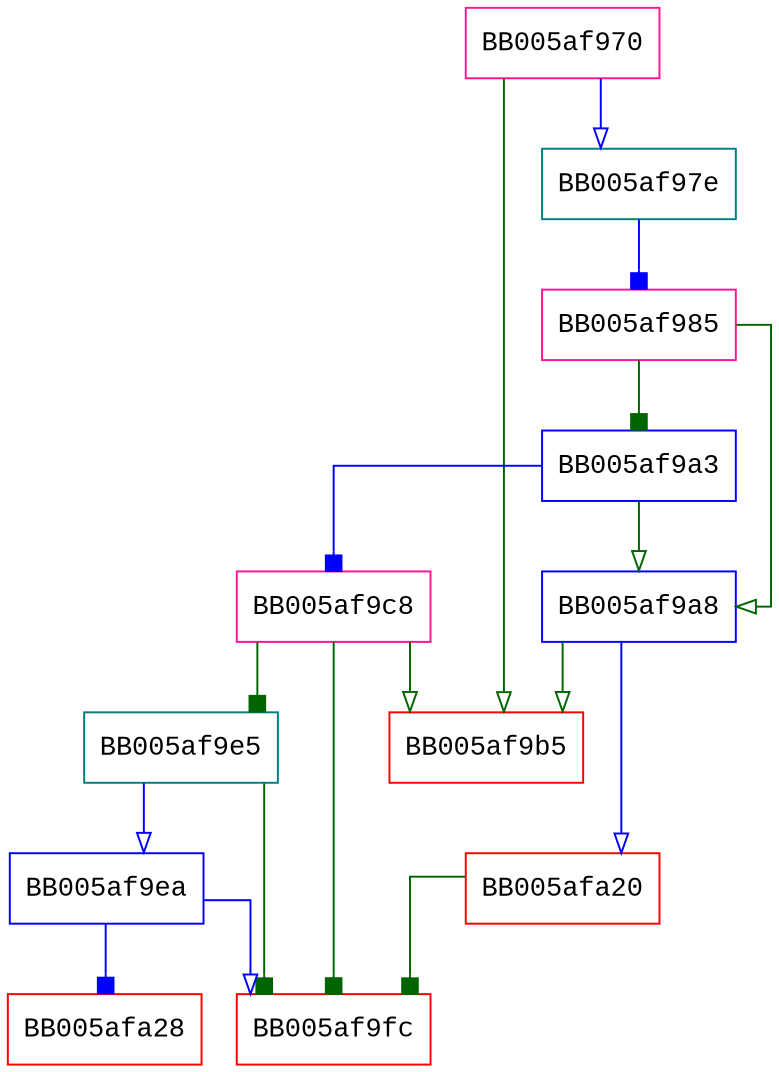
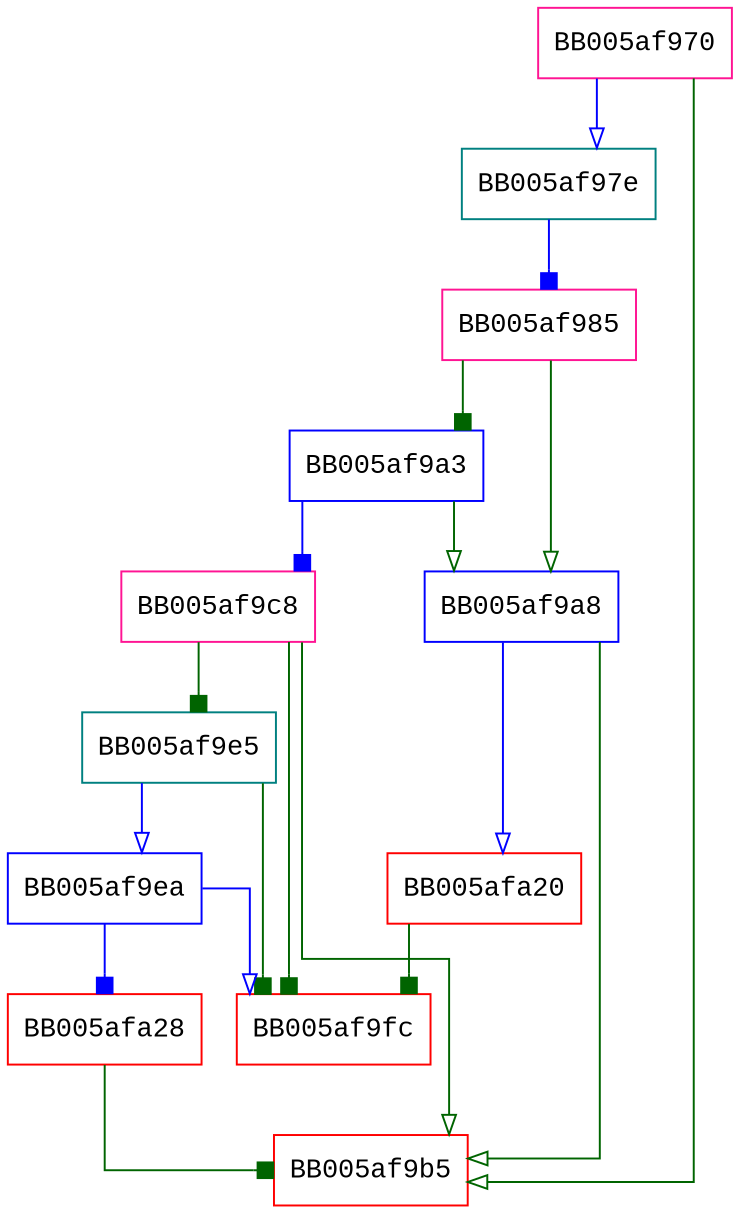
none -> (127, 1170)
